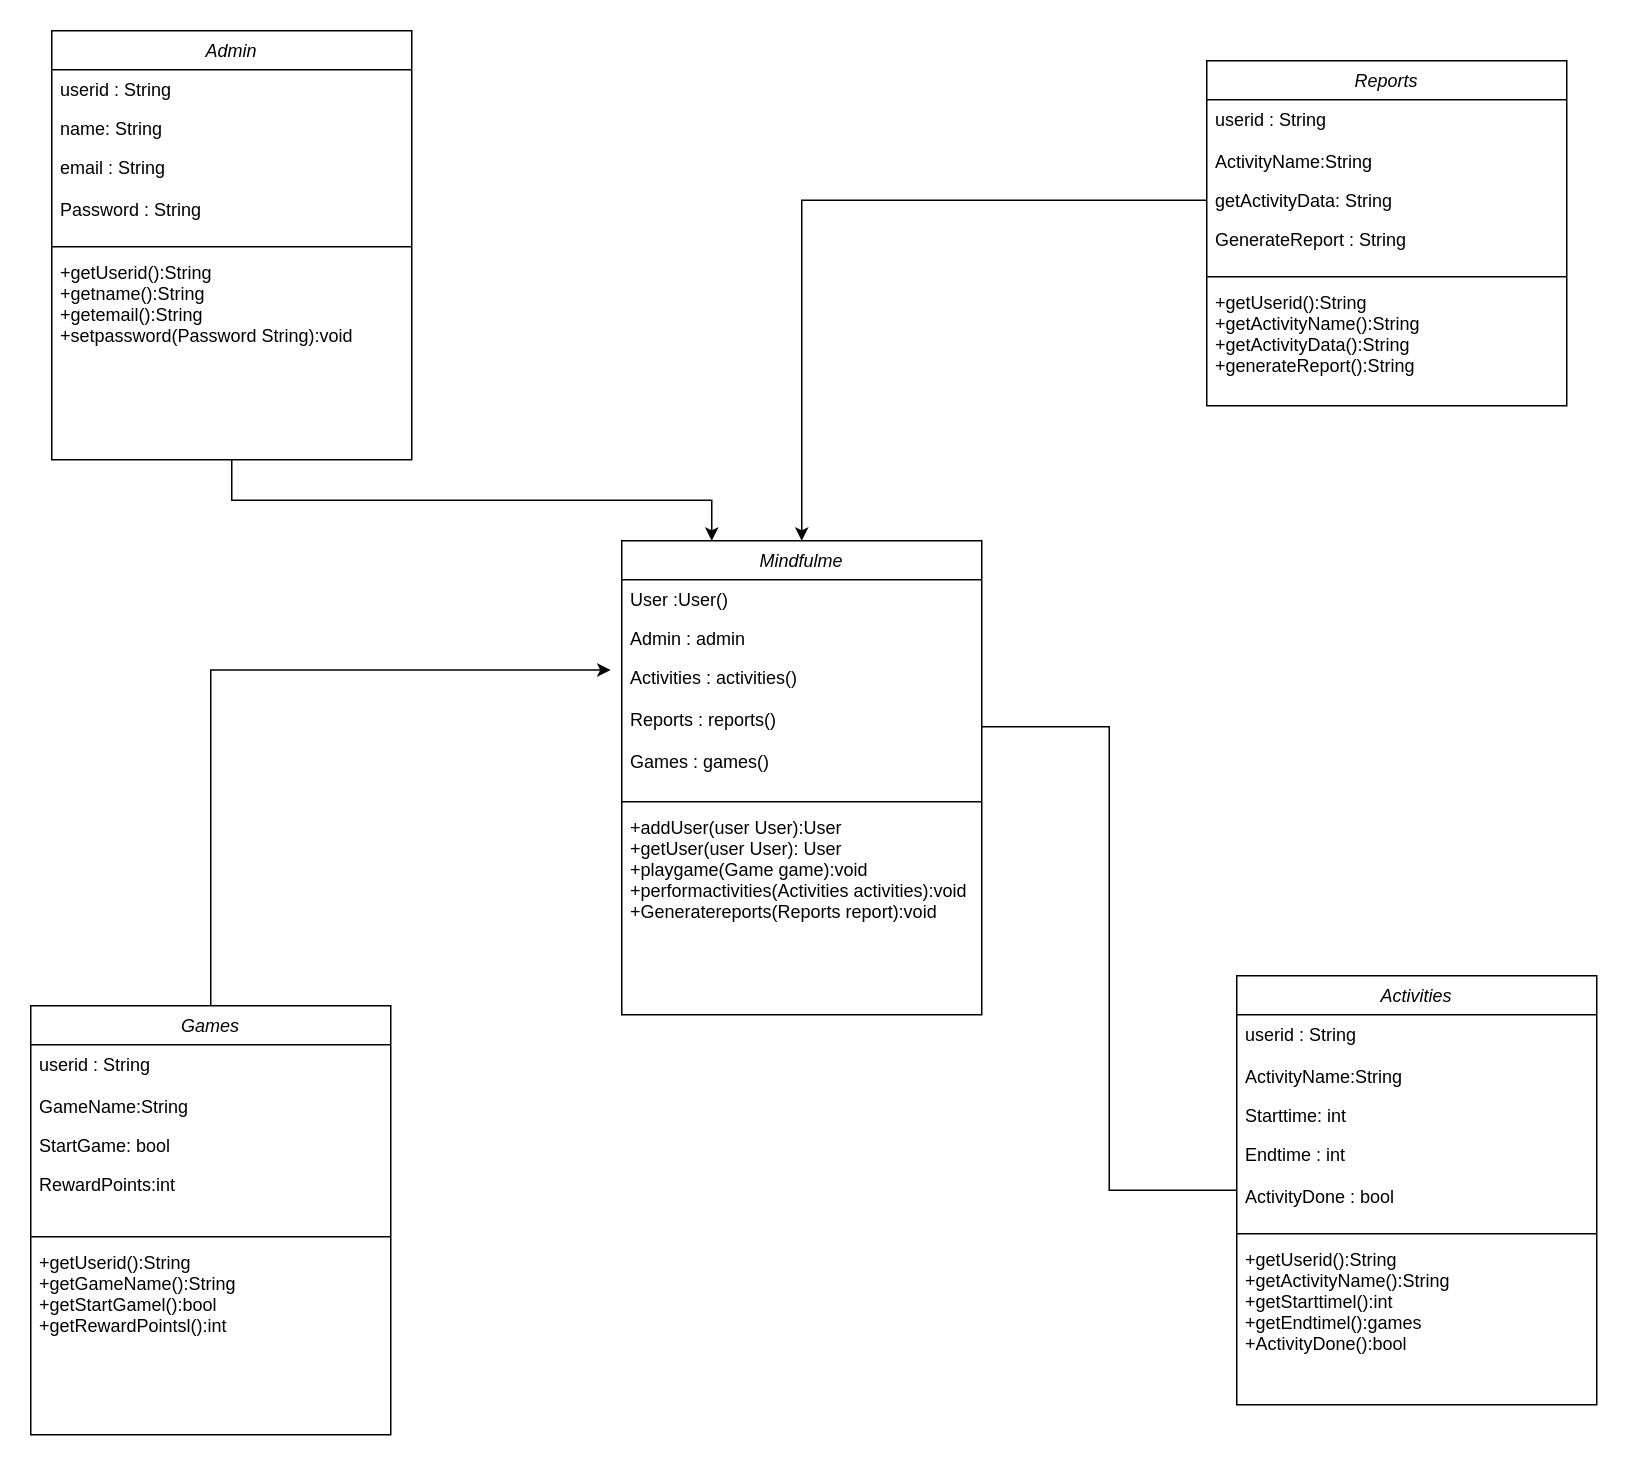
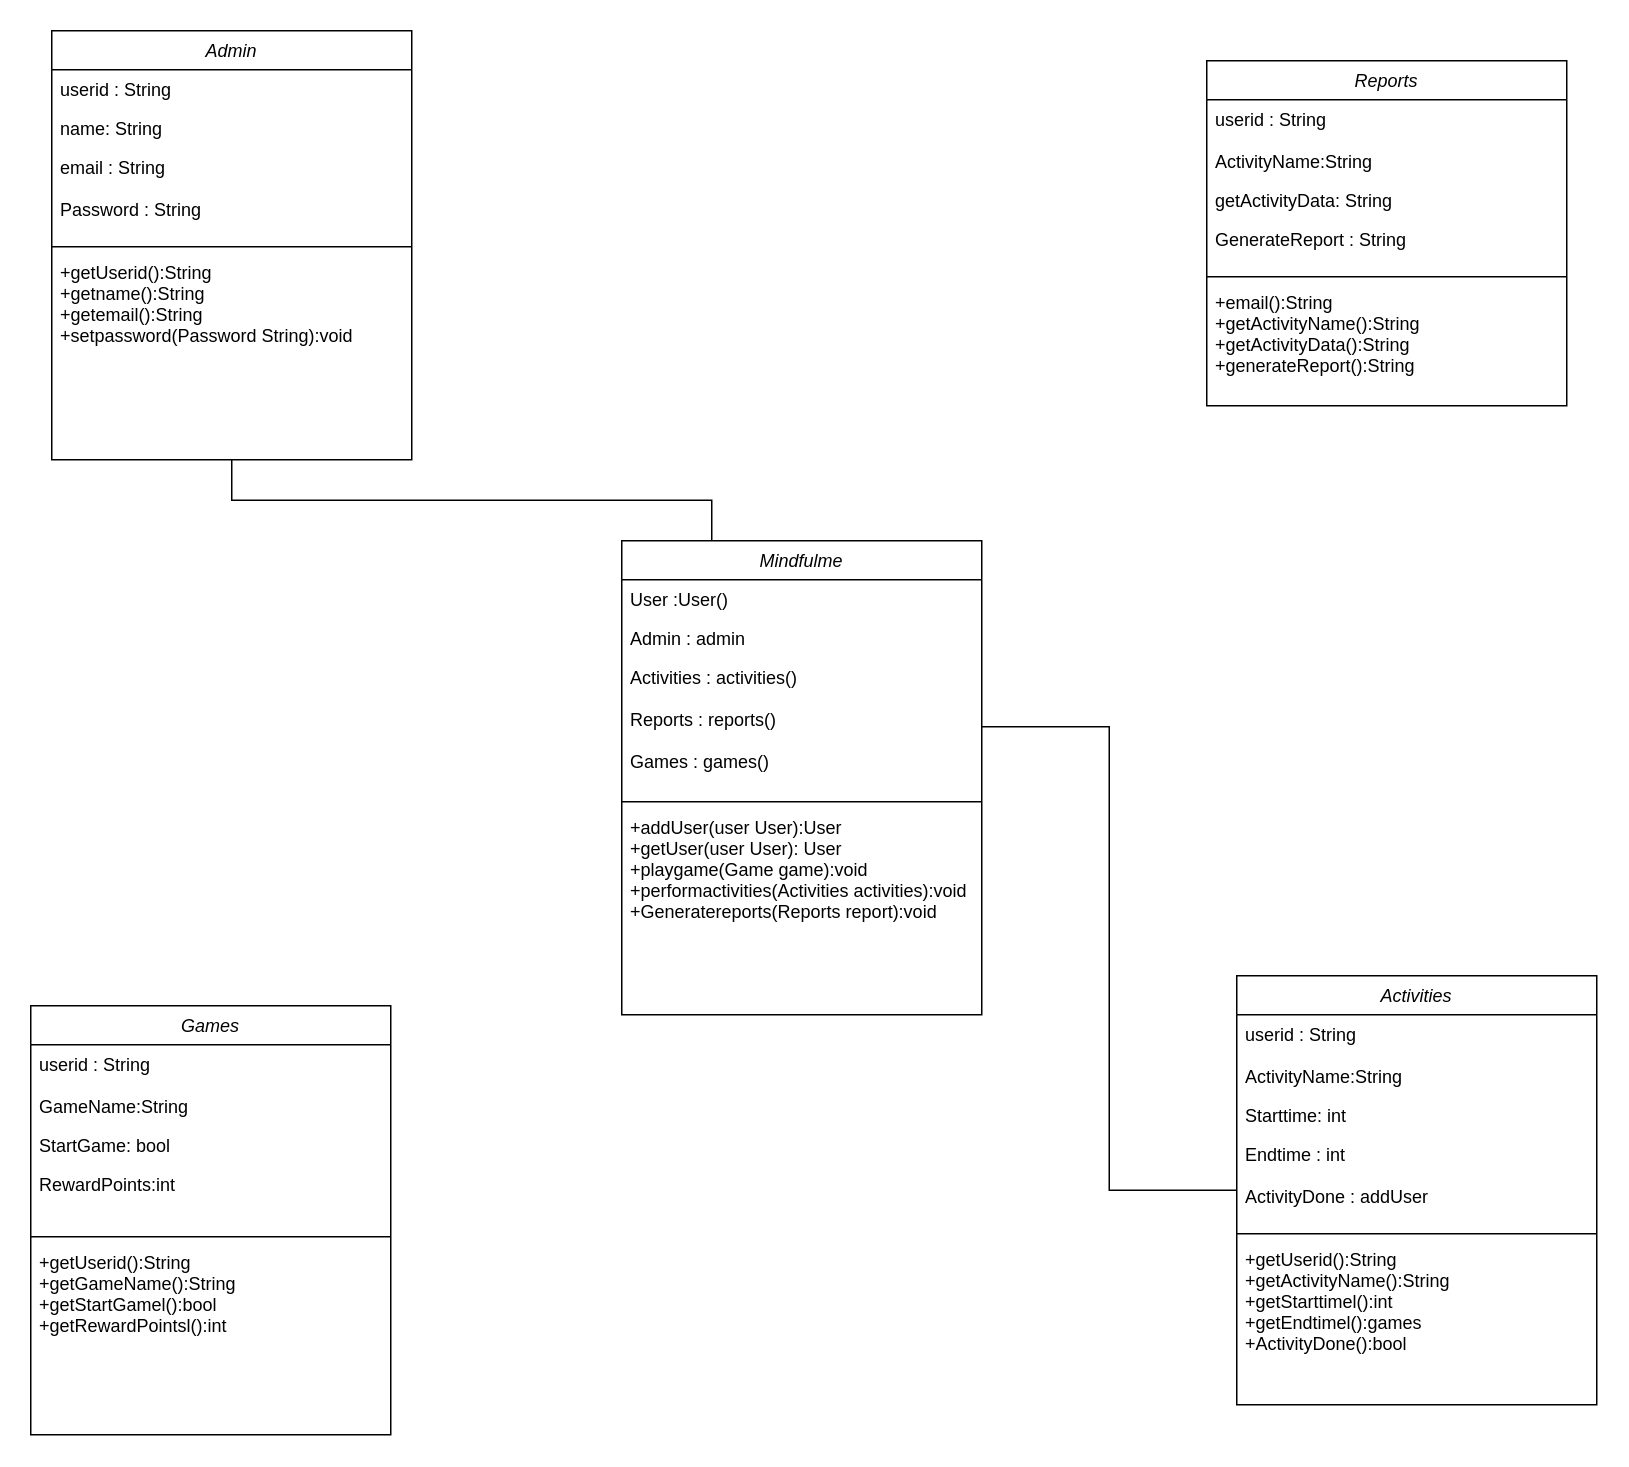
(838, 200) -> none
(1304, 303) -> (1281, 303)
(712, 529) -> (712, 533)
(238, 670) -> none
(1299, 1155) -> (1299, 1155)
